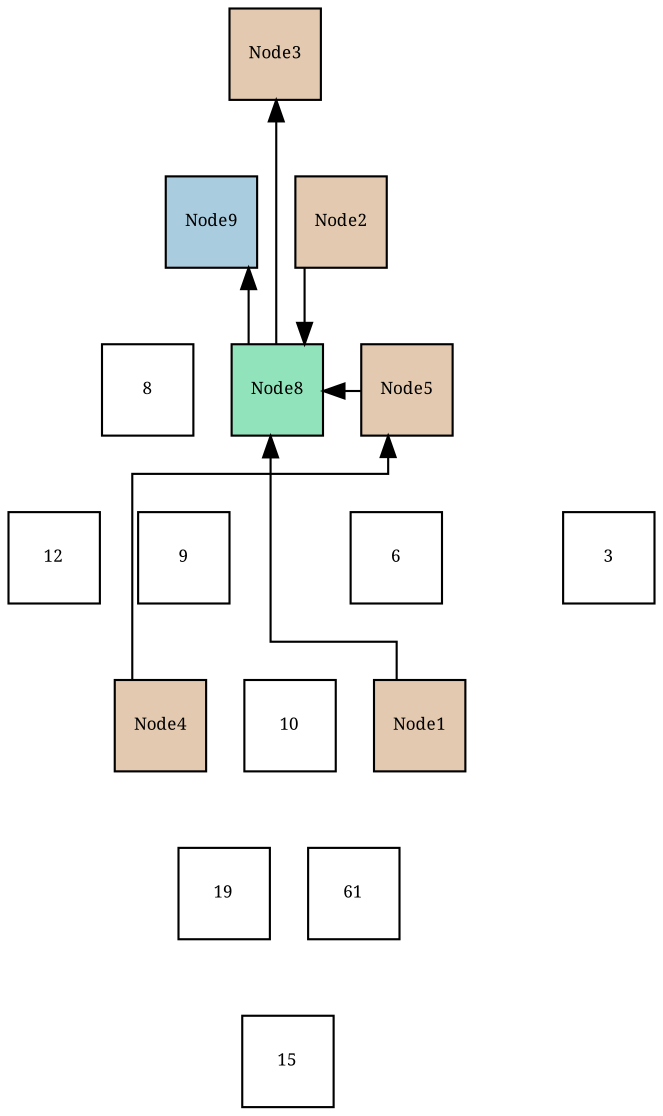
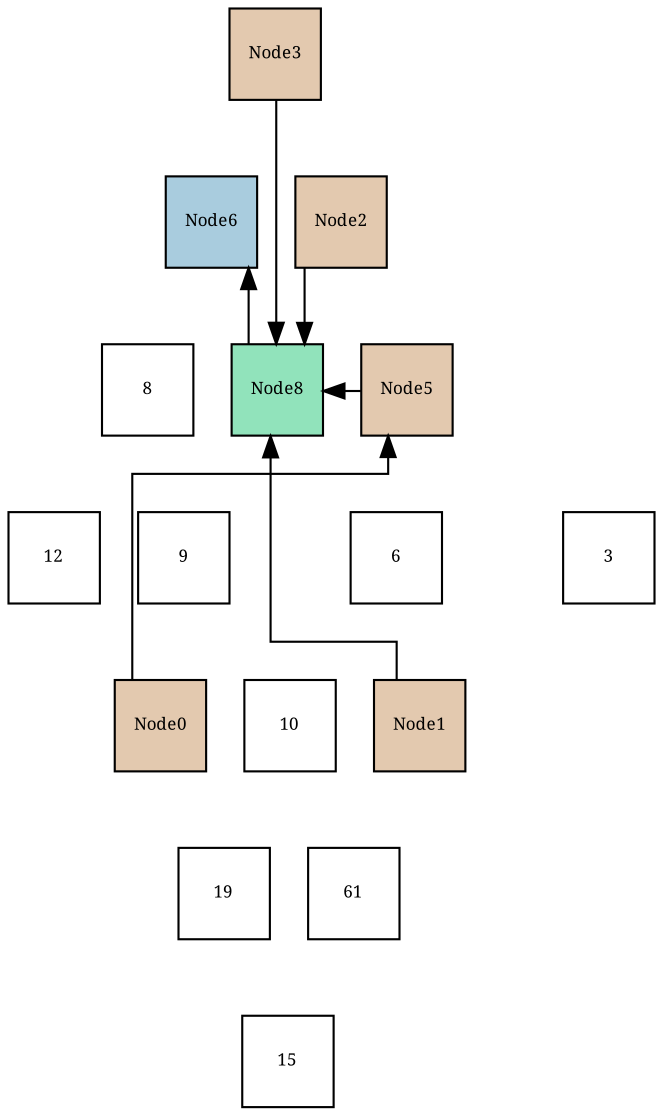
(211, 222) -> (211, 222)
(276, 233) -> (276, 211)
(160, 726) -> (160, 726)
